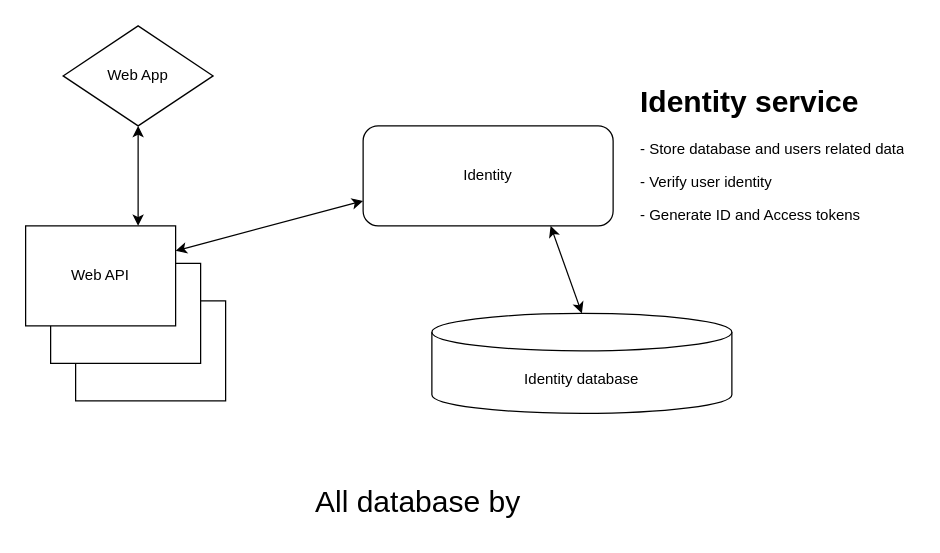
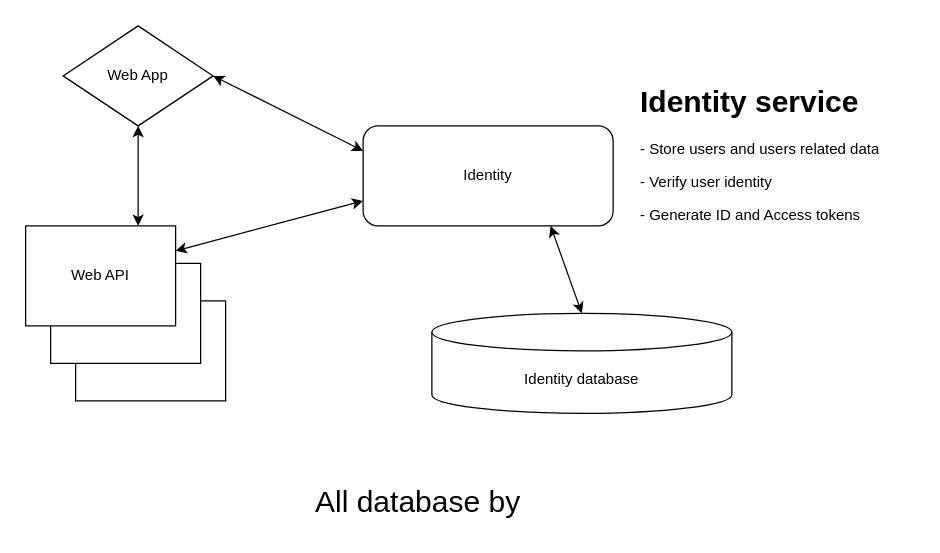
none -> (288, 113)
(777, 129) -> (777, 129)
